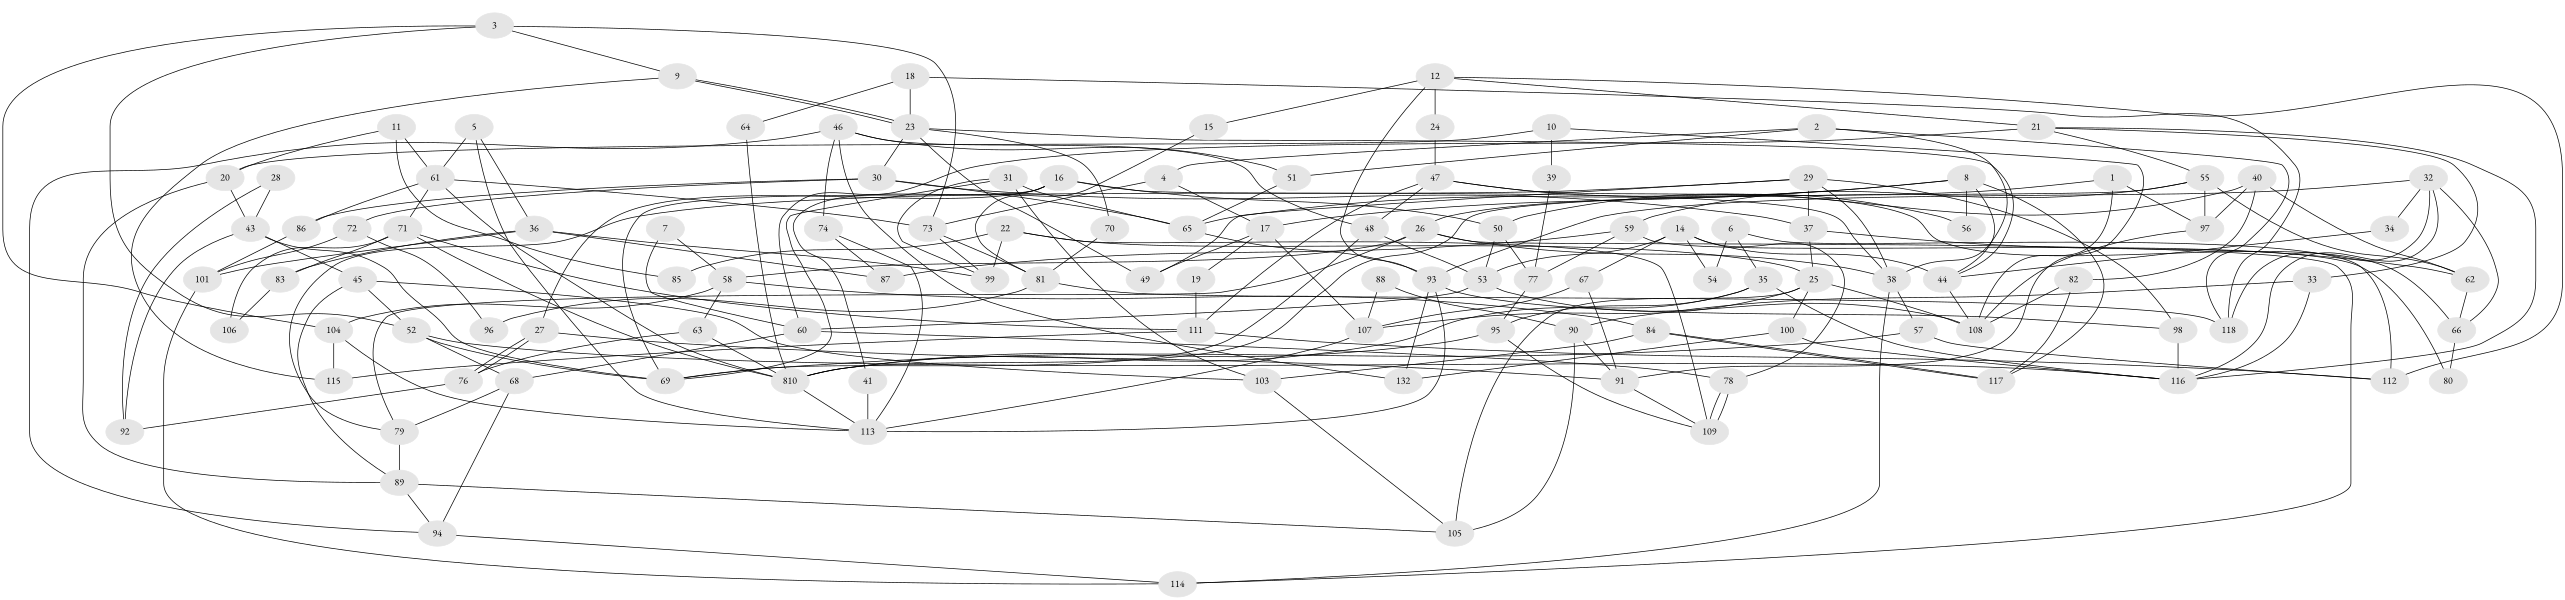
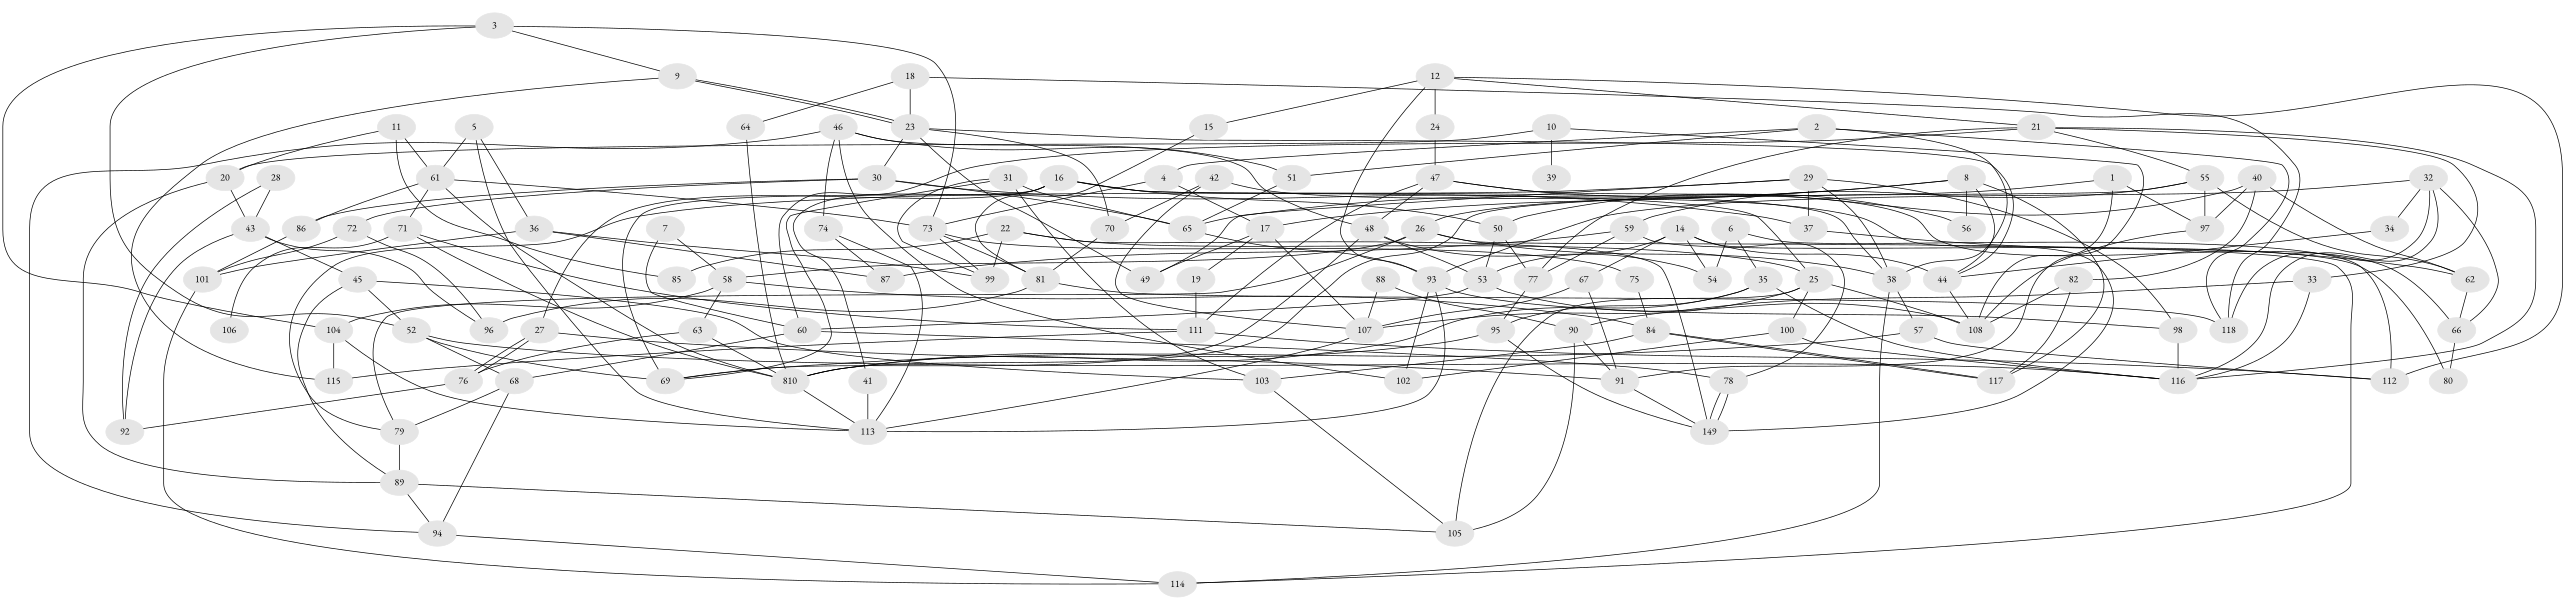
none -> (1214, 178)
(1542, 229) -> (1766, 157)
none -> (1541, 255)
(1812, 259) -> (1453, 195)
(280, 280) -> none
none -> (1635, 280)
(446, 327) -> (380, 256)
(1403, 381) -> (1403, 381)
(1710, 432) -> (1710, 432)
